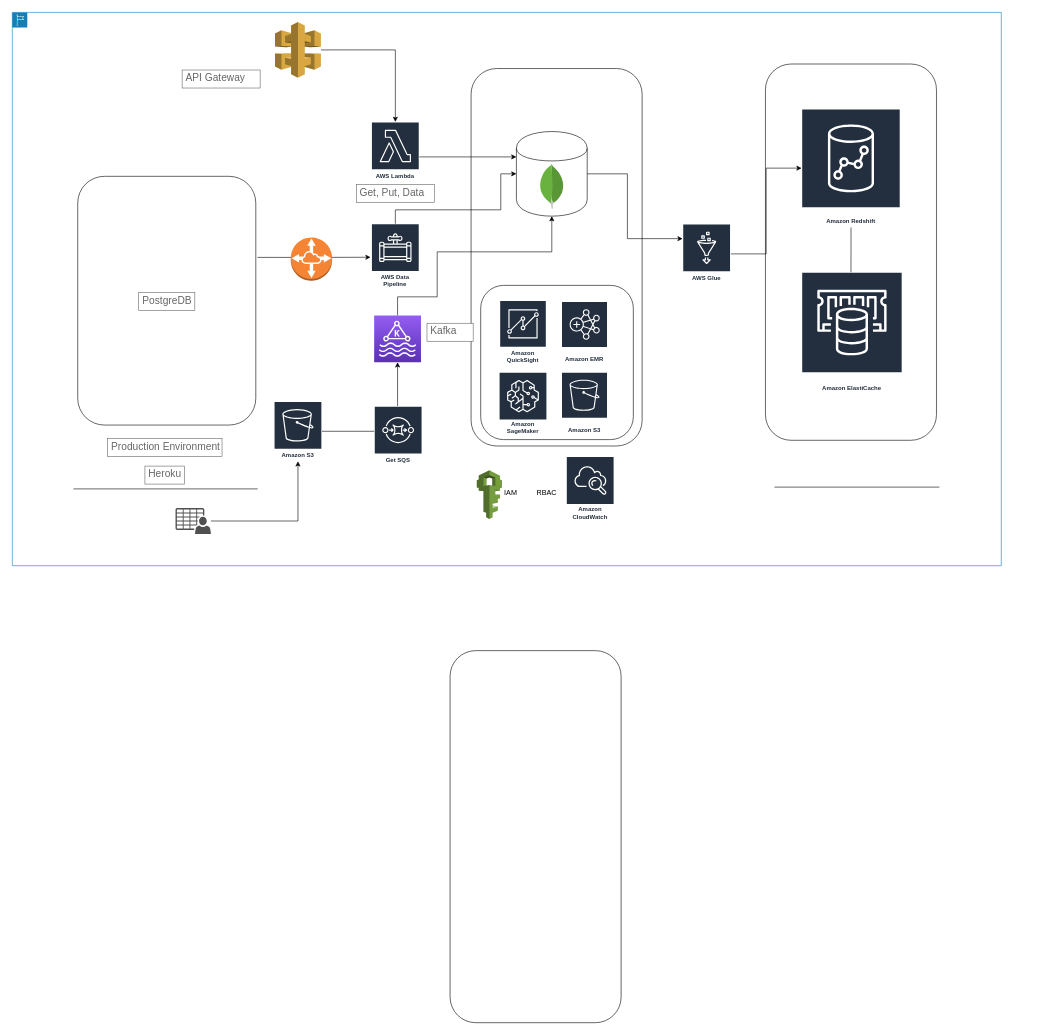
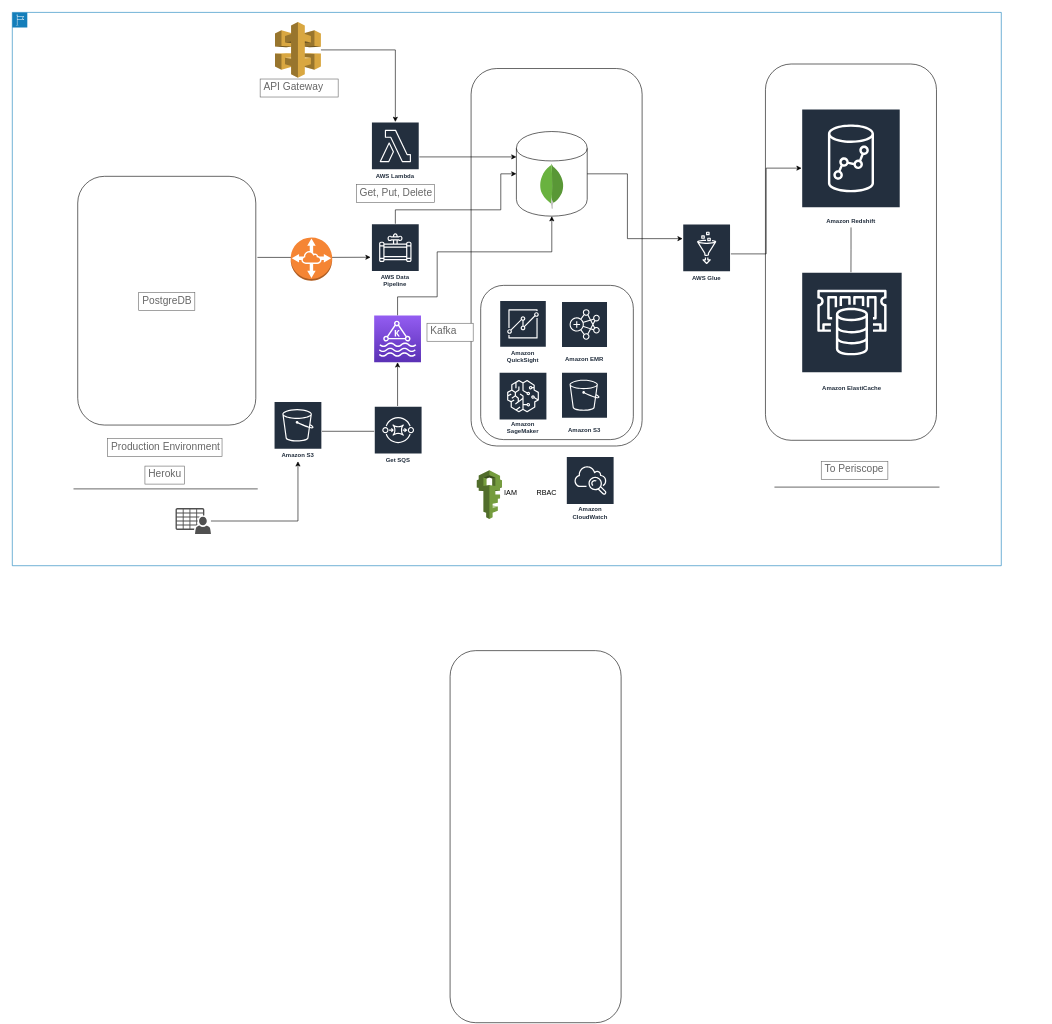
(221, 79) -> (299, 88)
(394, 193) -> (399, 193)
none -> (854, 470)
